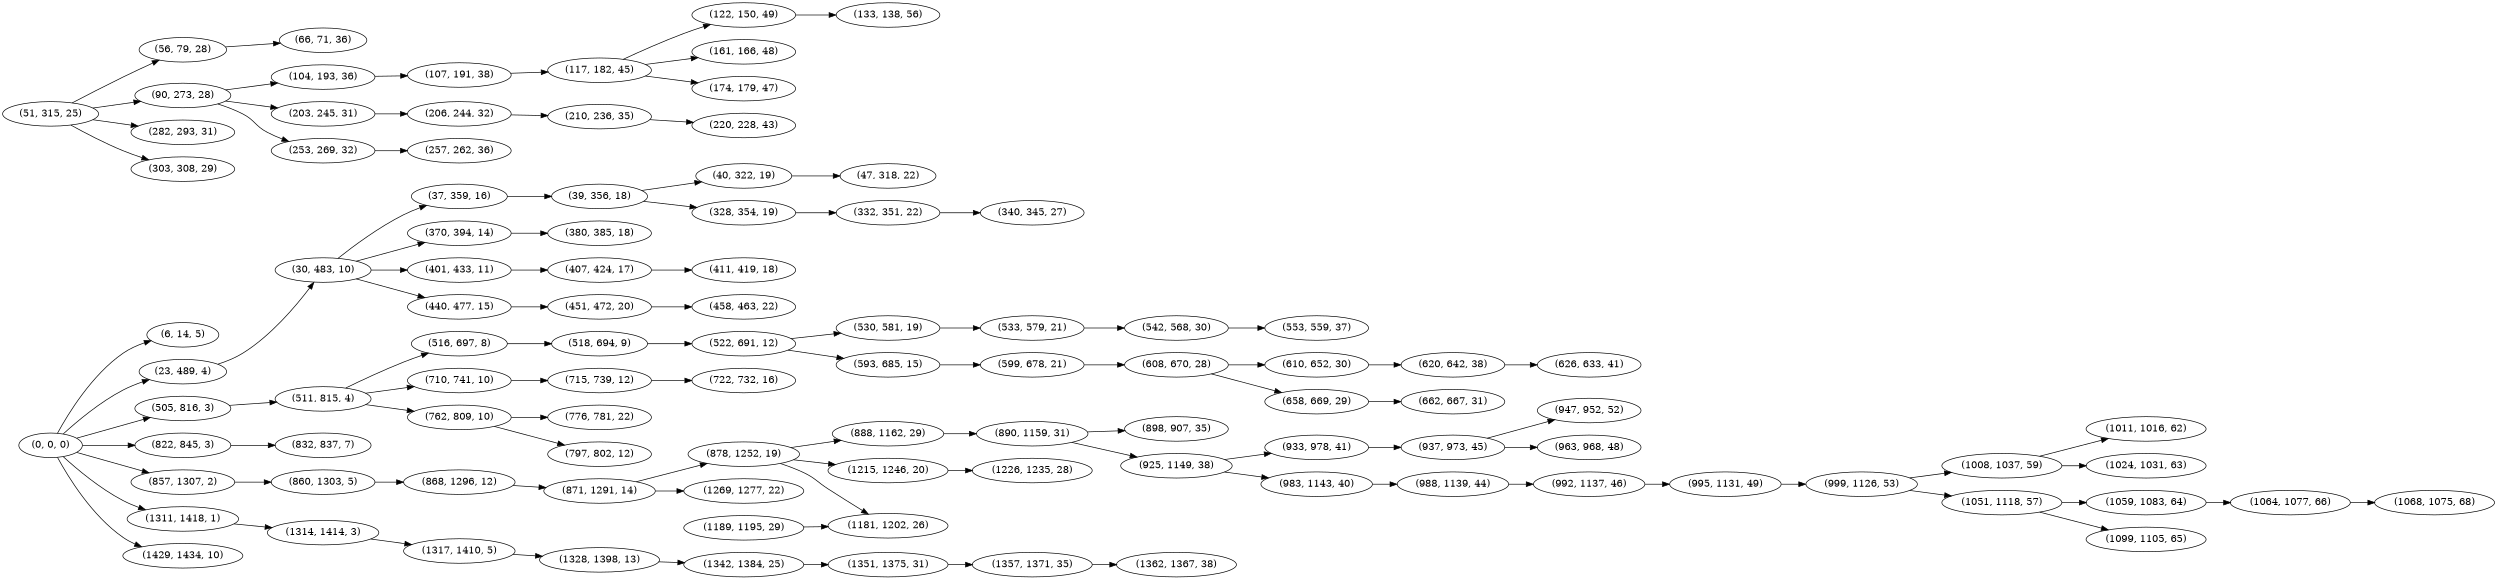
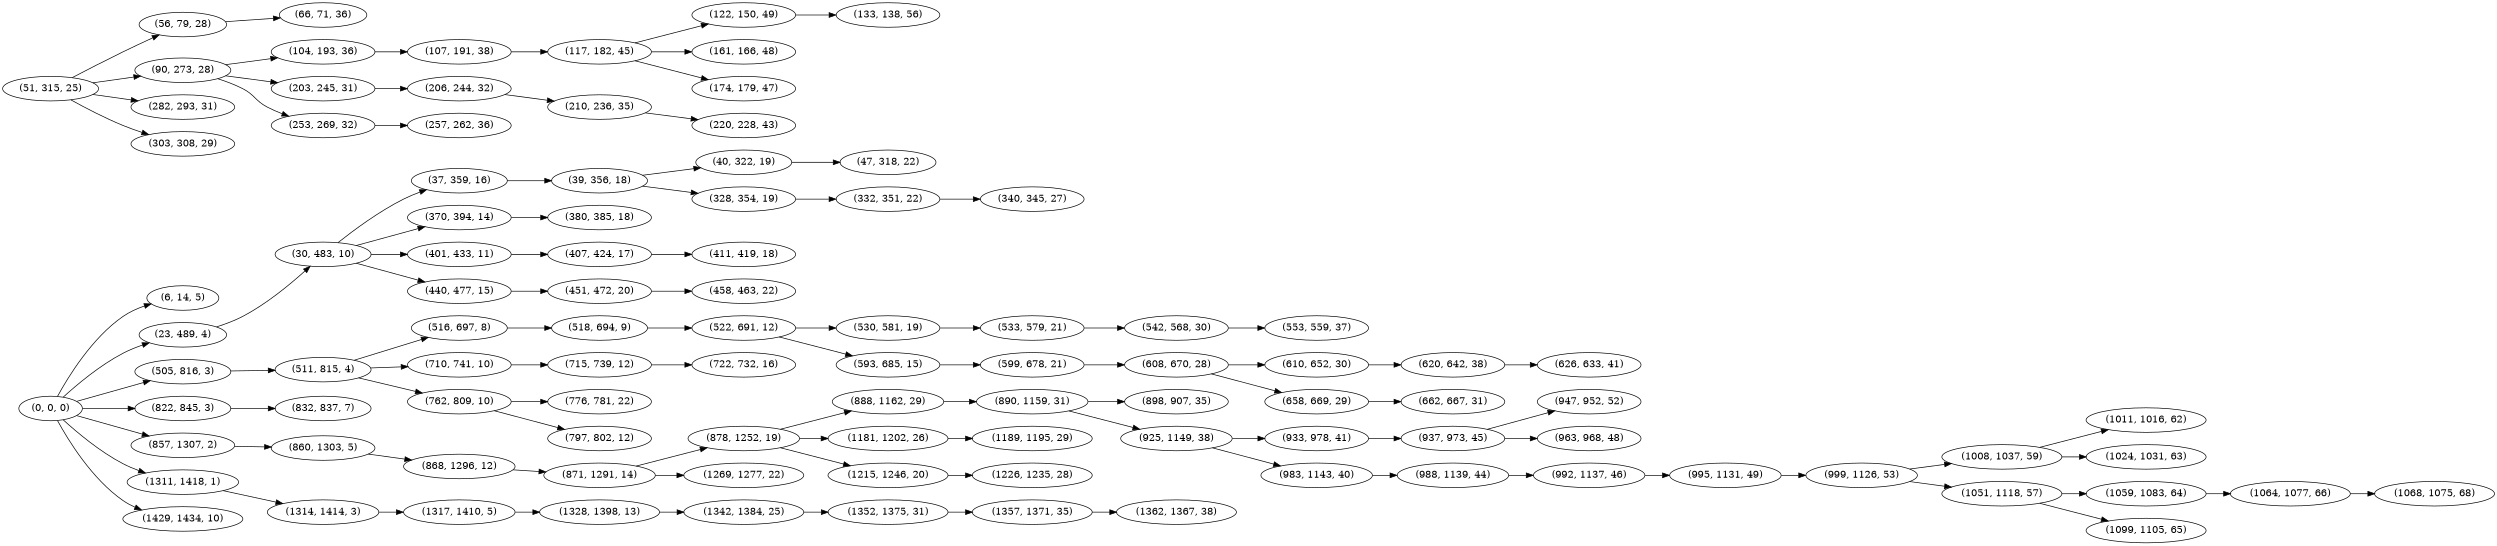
(812, 527) -> (957, 438)
(888, 565) -> (888, 512)
